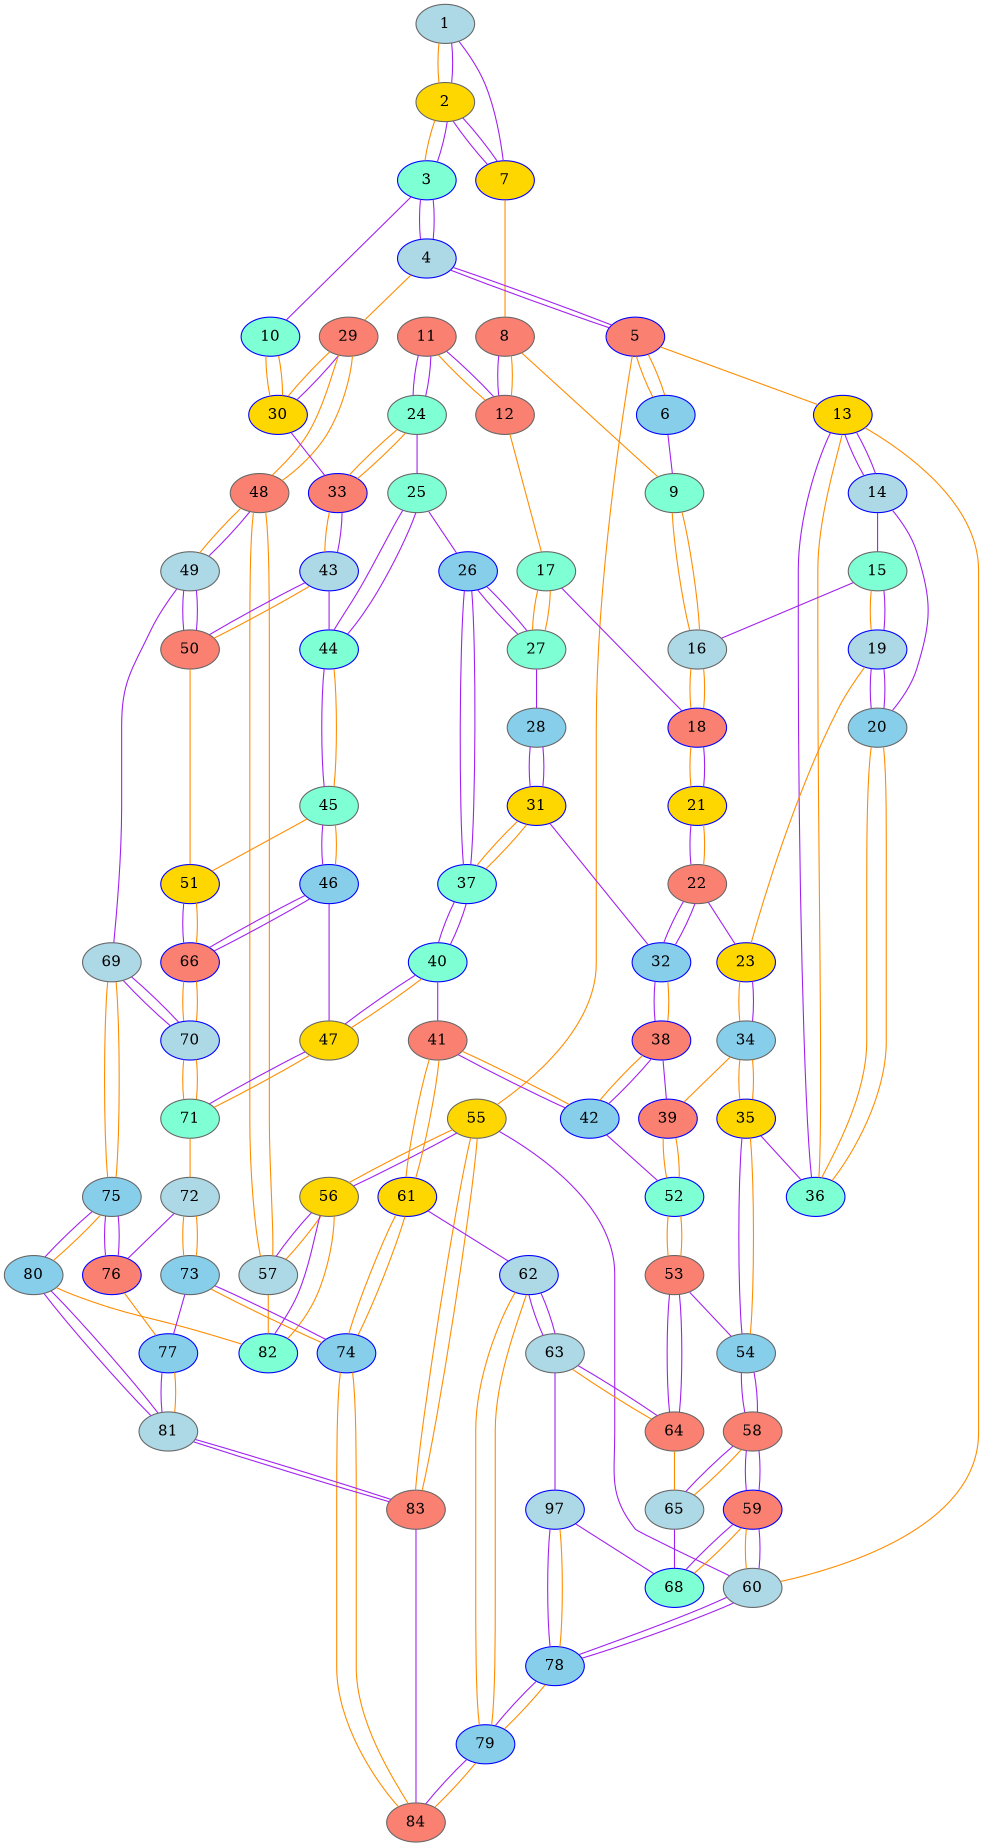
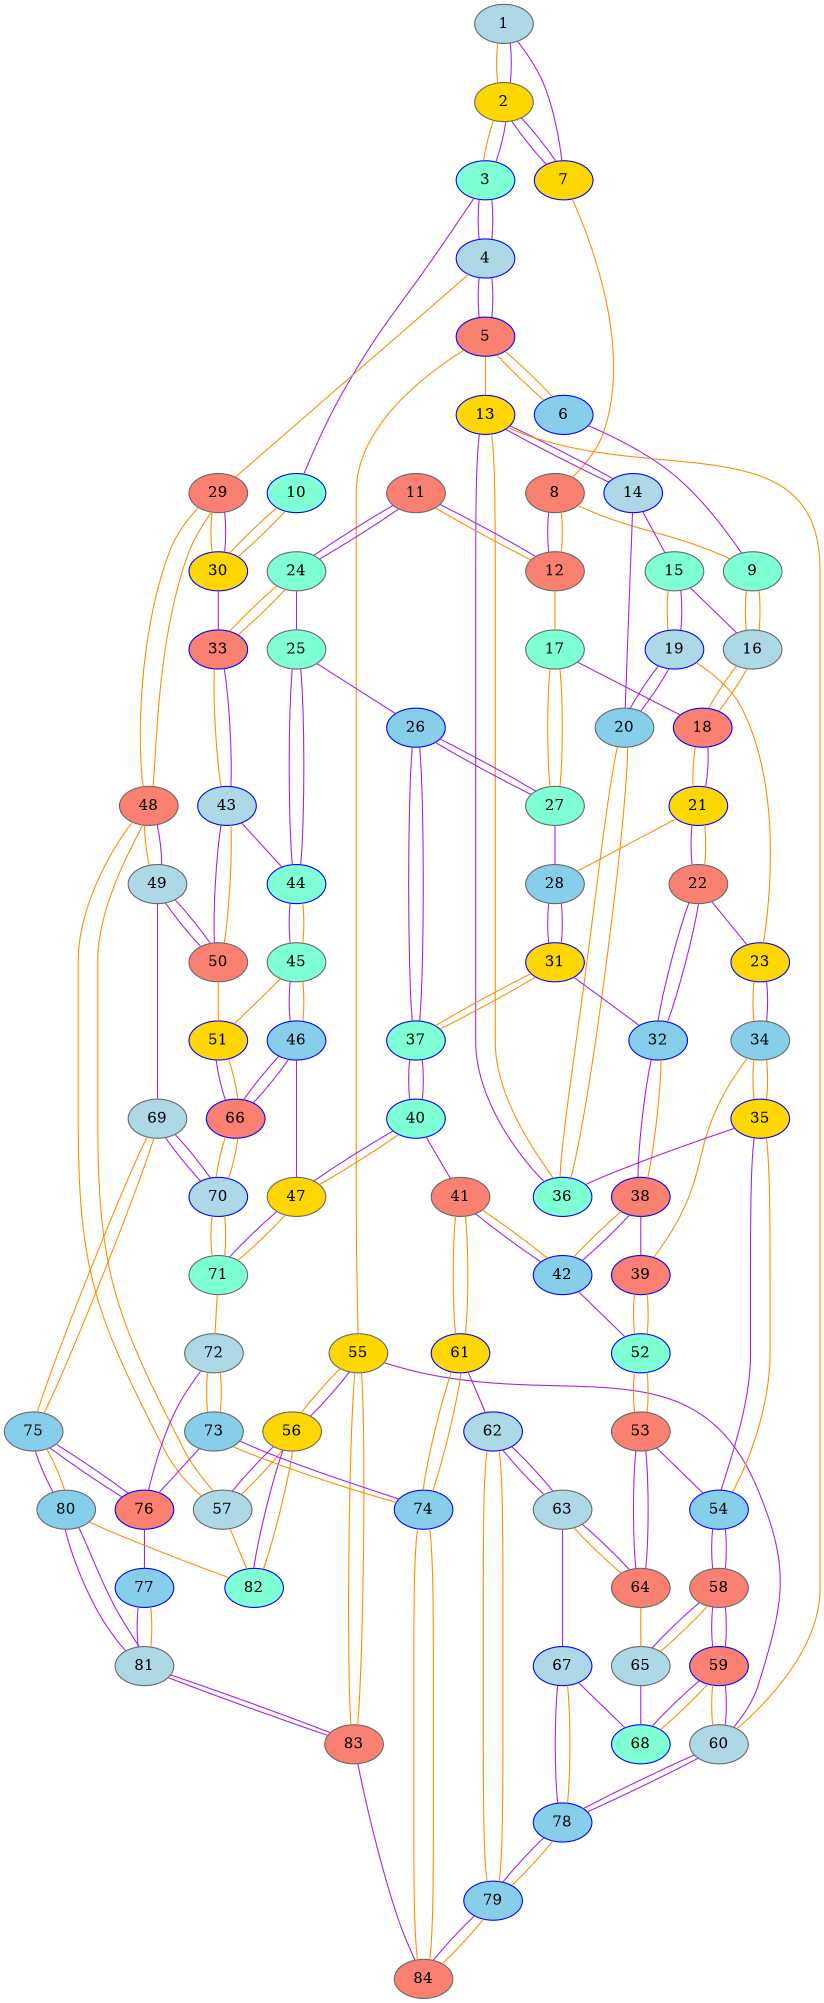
none -> (629, 844)
(135, 1308) -> (144, 1553)
(179, 1314) -> (183, 1466)
(746, 1353) -> (719, 1510)
(555, 1510) -> (563, 1666)
